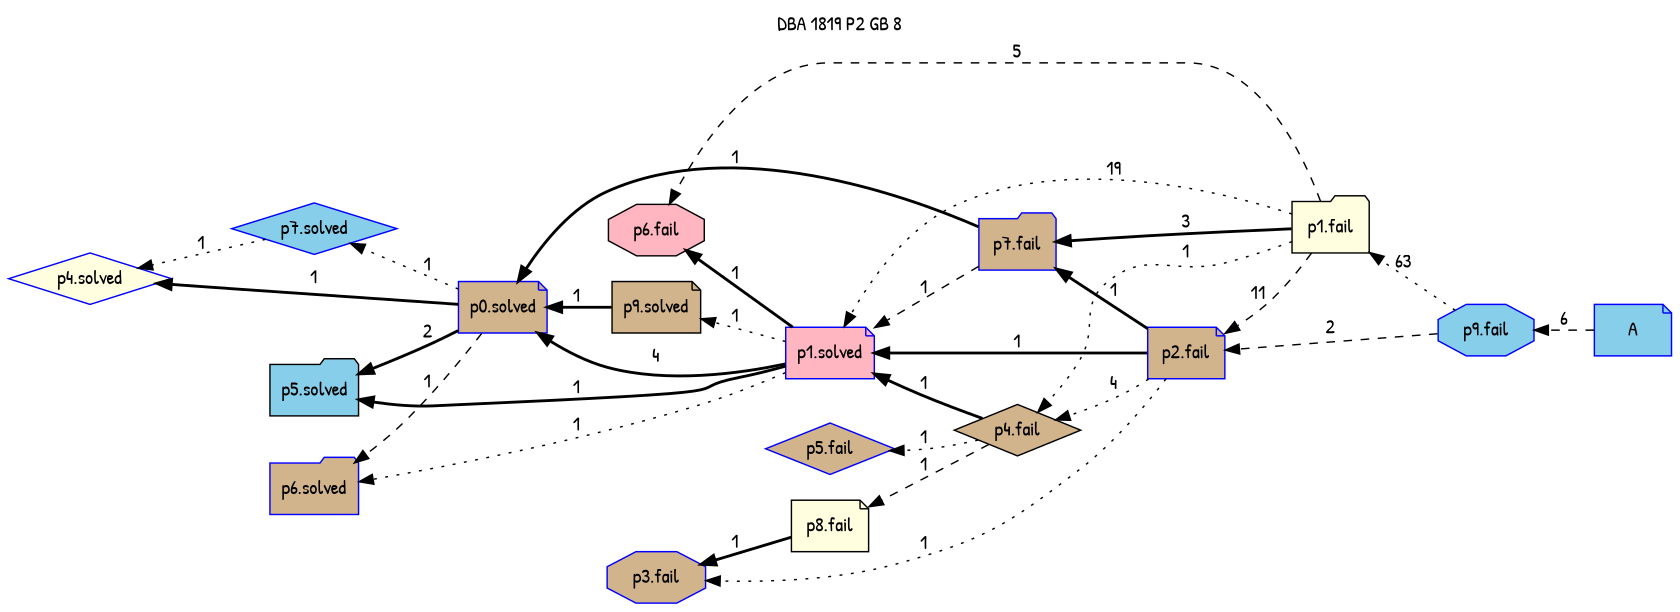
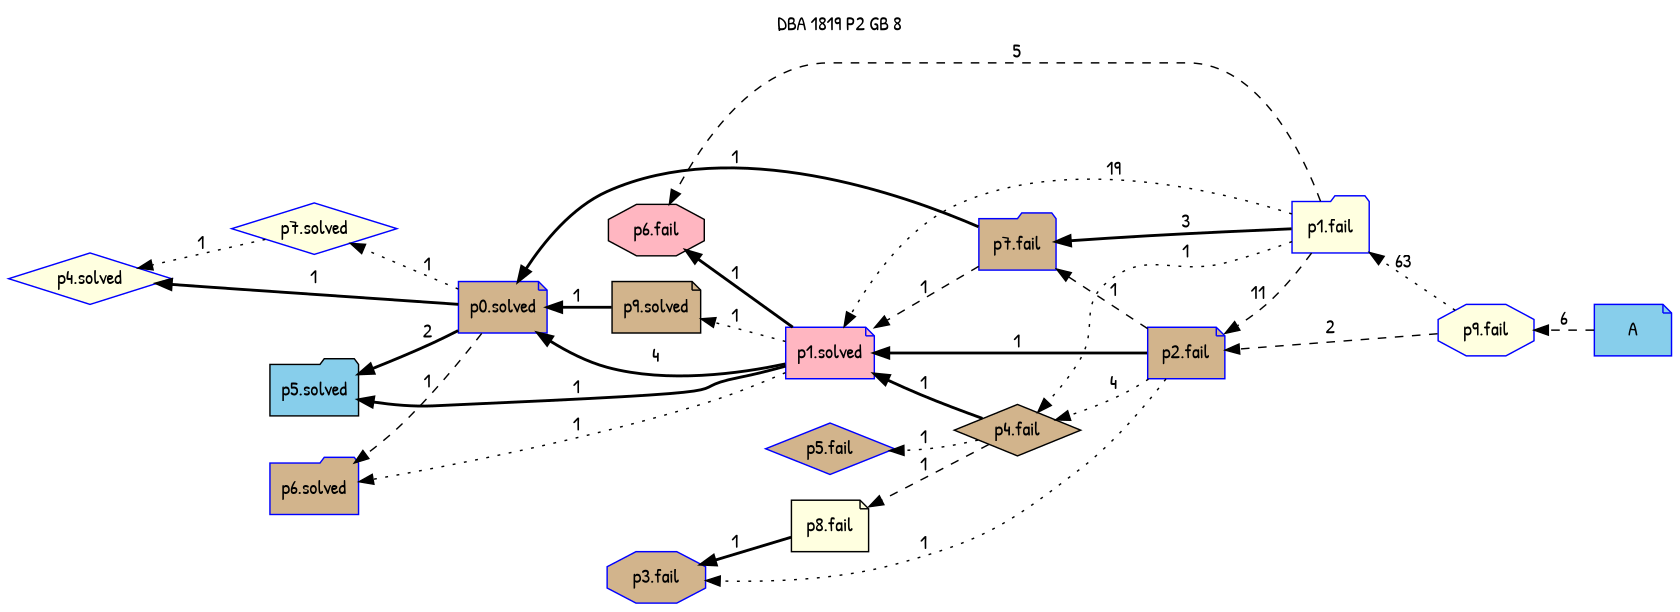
(1331, 227) -> (1331, 227)
(314, 229) -> (314, 229)
(1108, 303) -> (1108, 303)
(1486, 330) -> (1486, 330)
